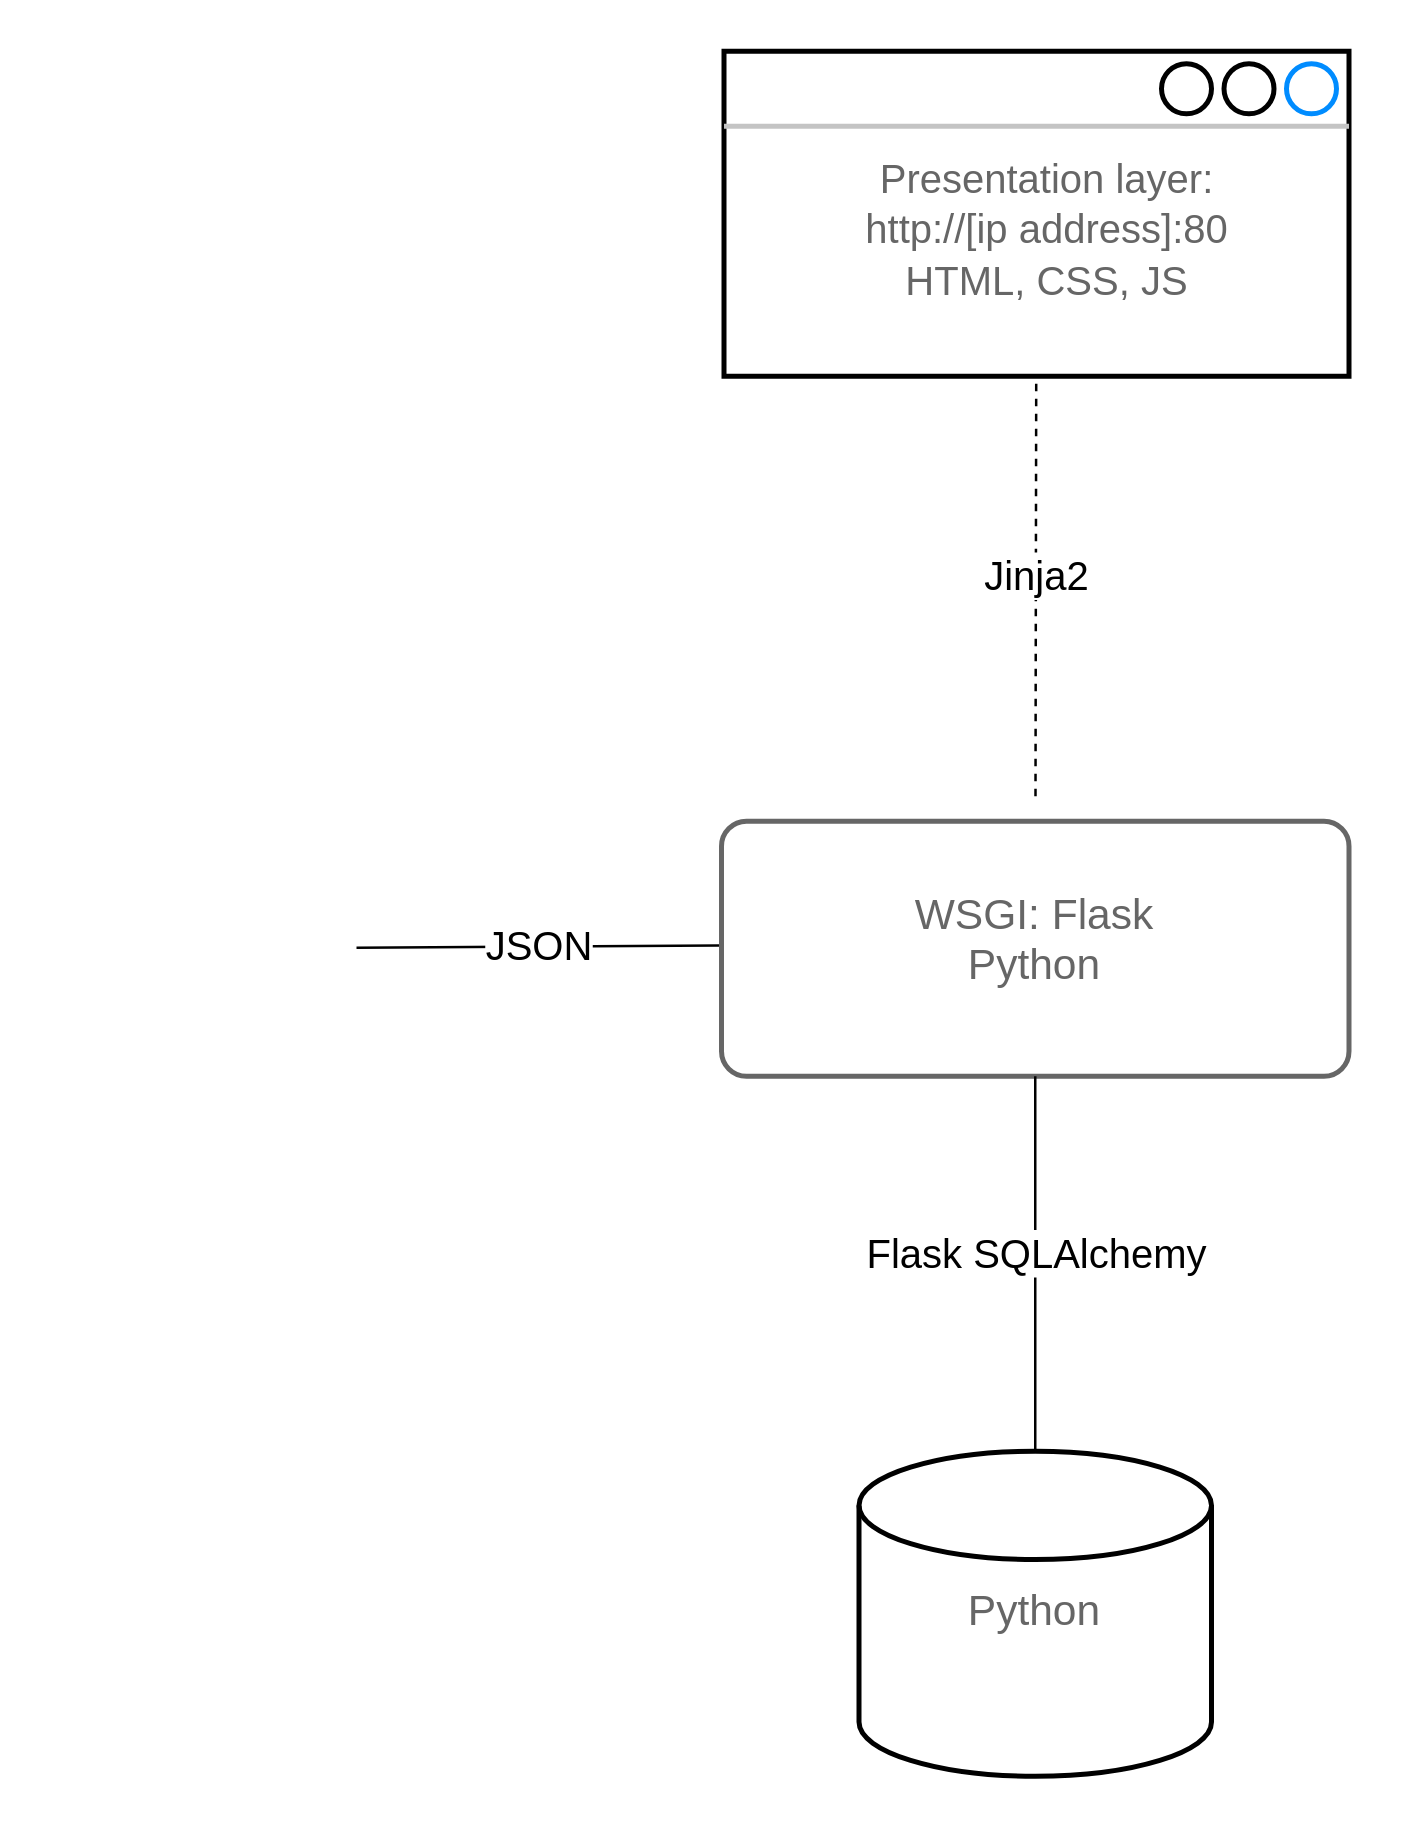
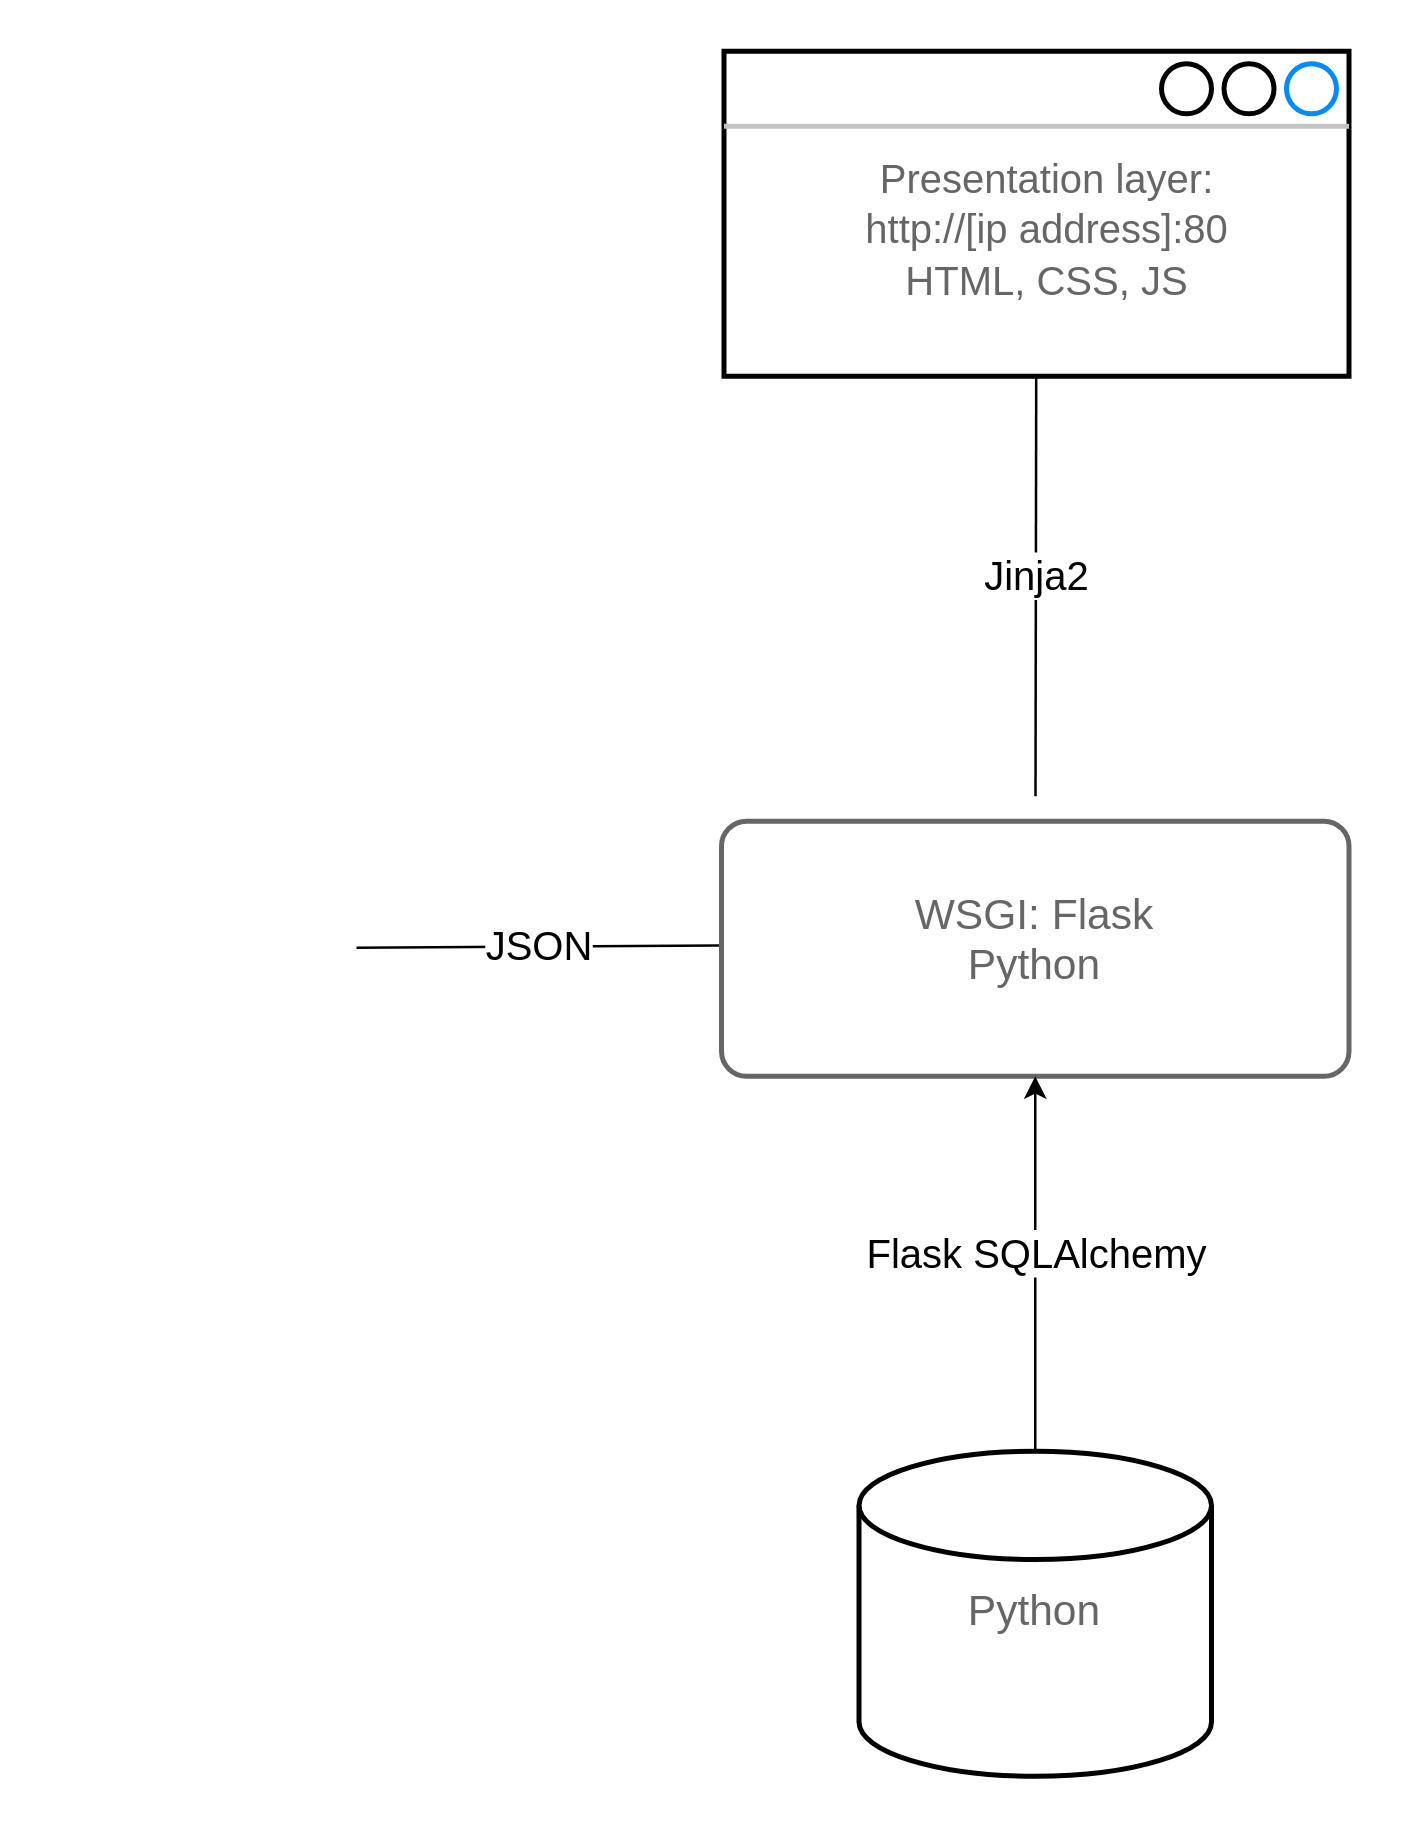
(1035, 695) -> (1035, 695)
(1035, 1087) -> (1035, 1094)
